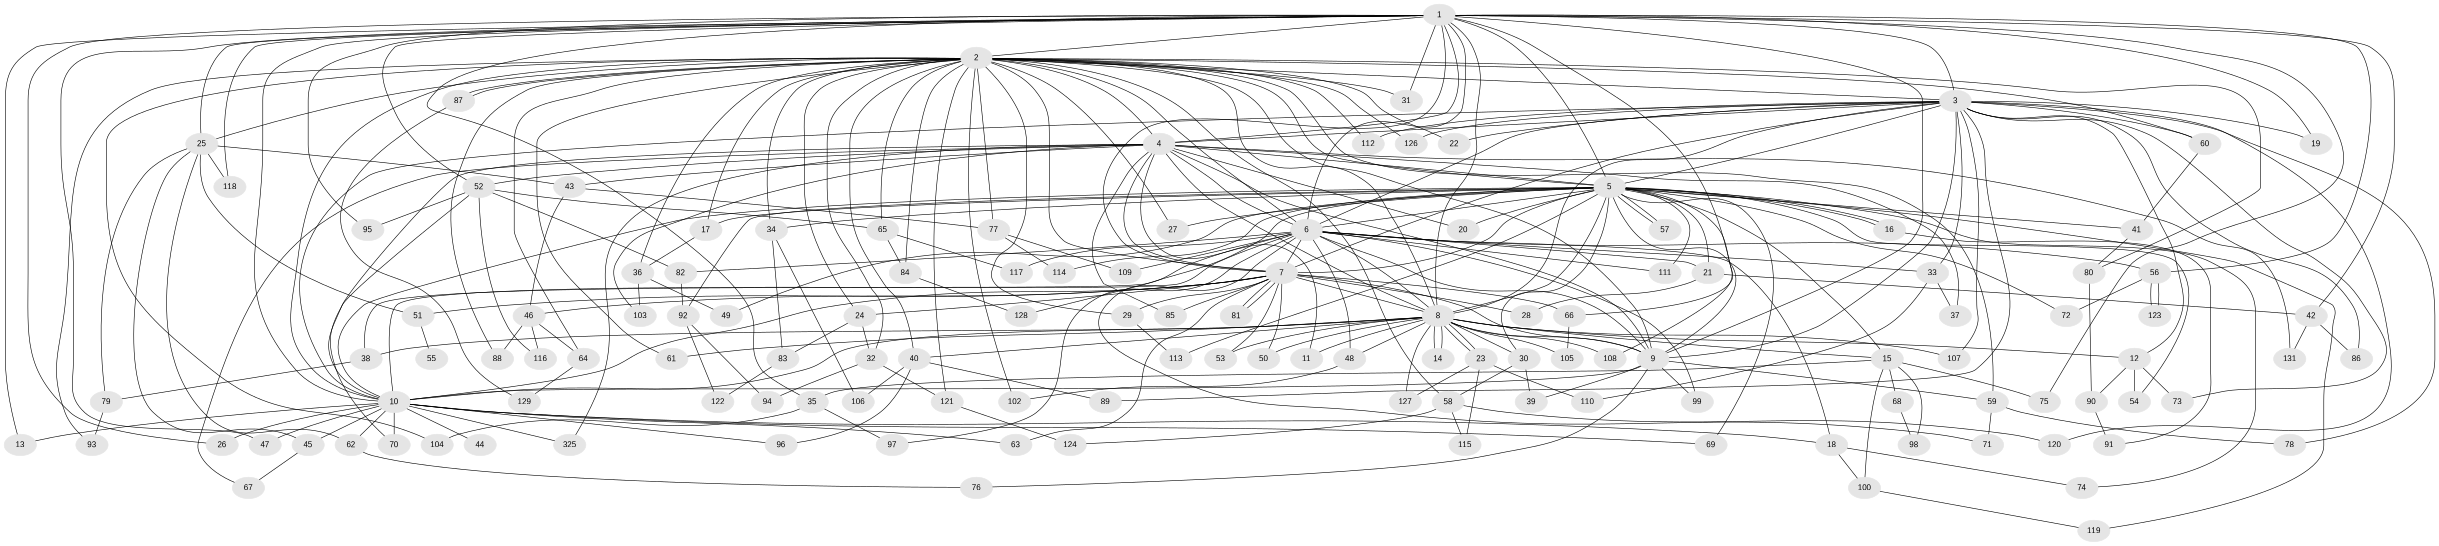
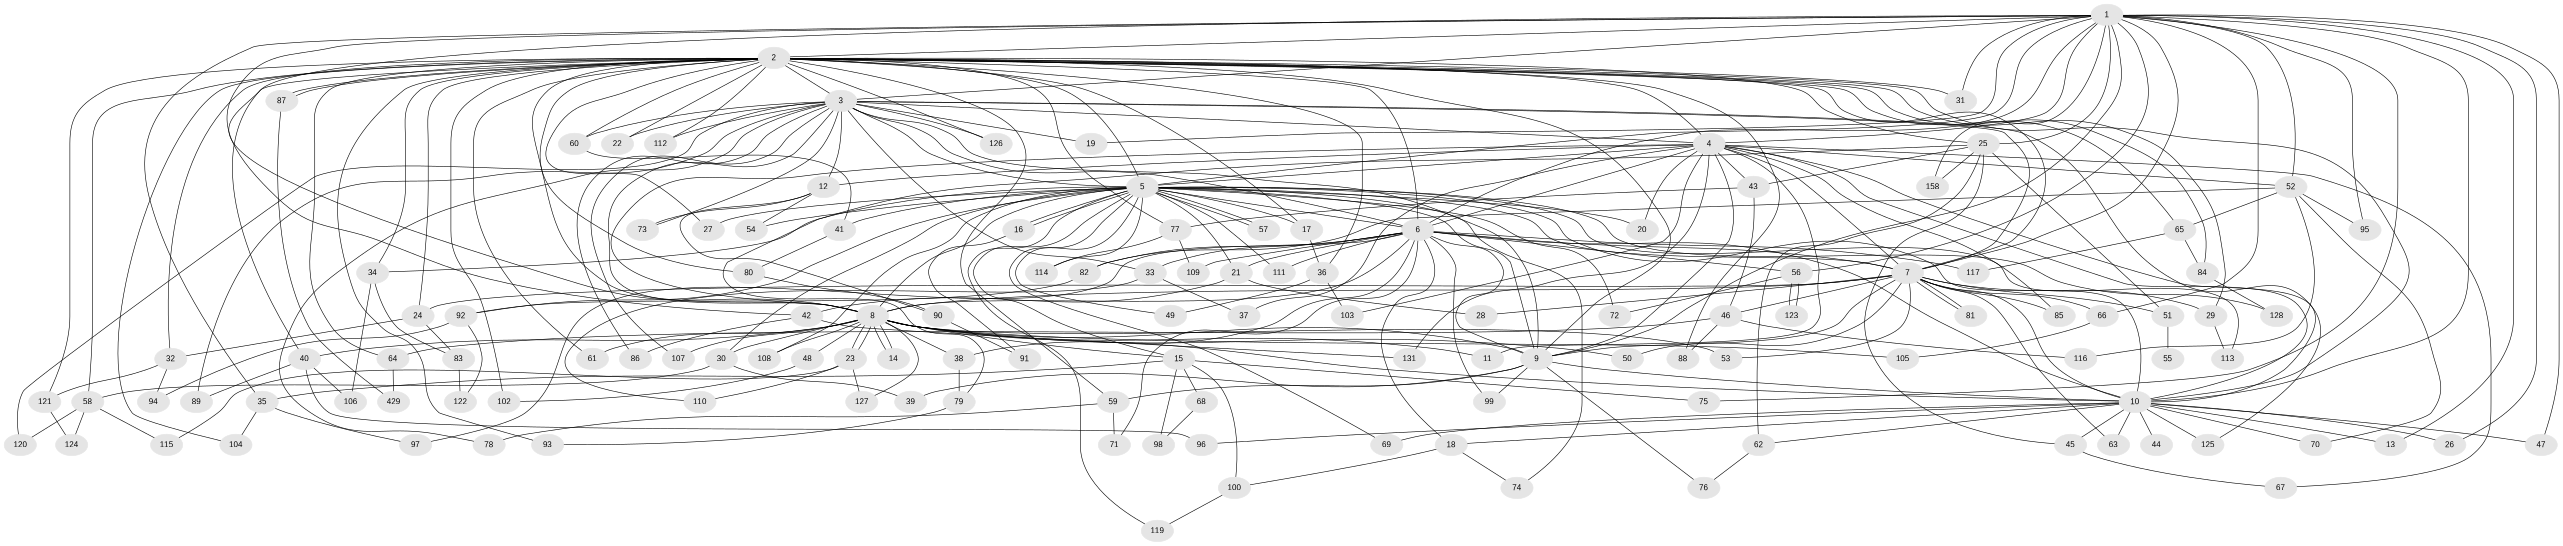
(230, 187) -> (1933, 187)
(1342, 294) -> none
(1802, 342) -> (1266, 159)
(524, 402) -> (394, 402)
(570, 445) -> (2208, 445)
